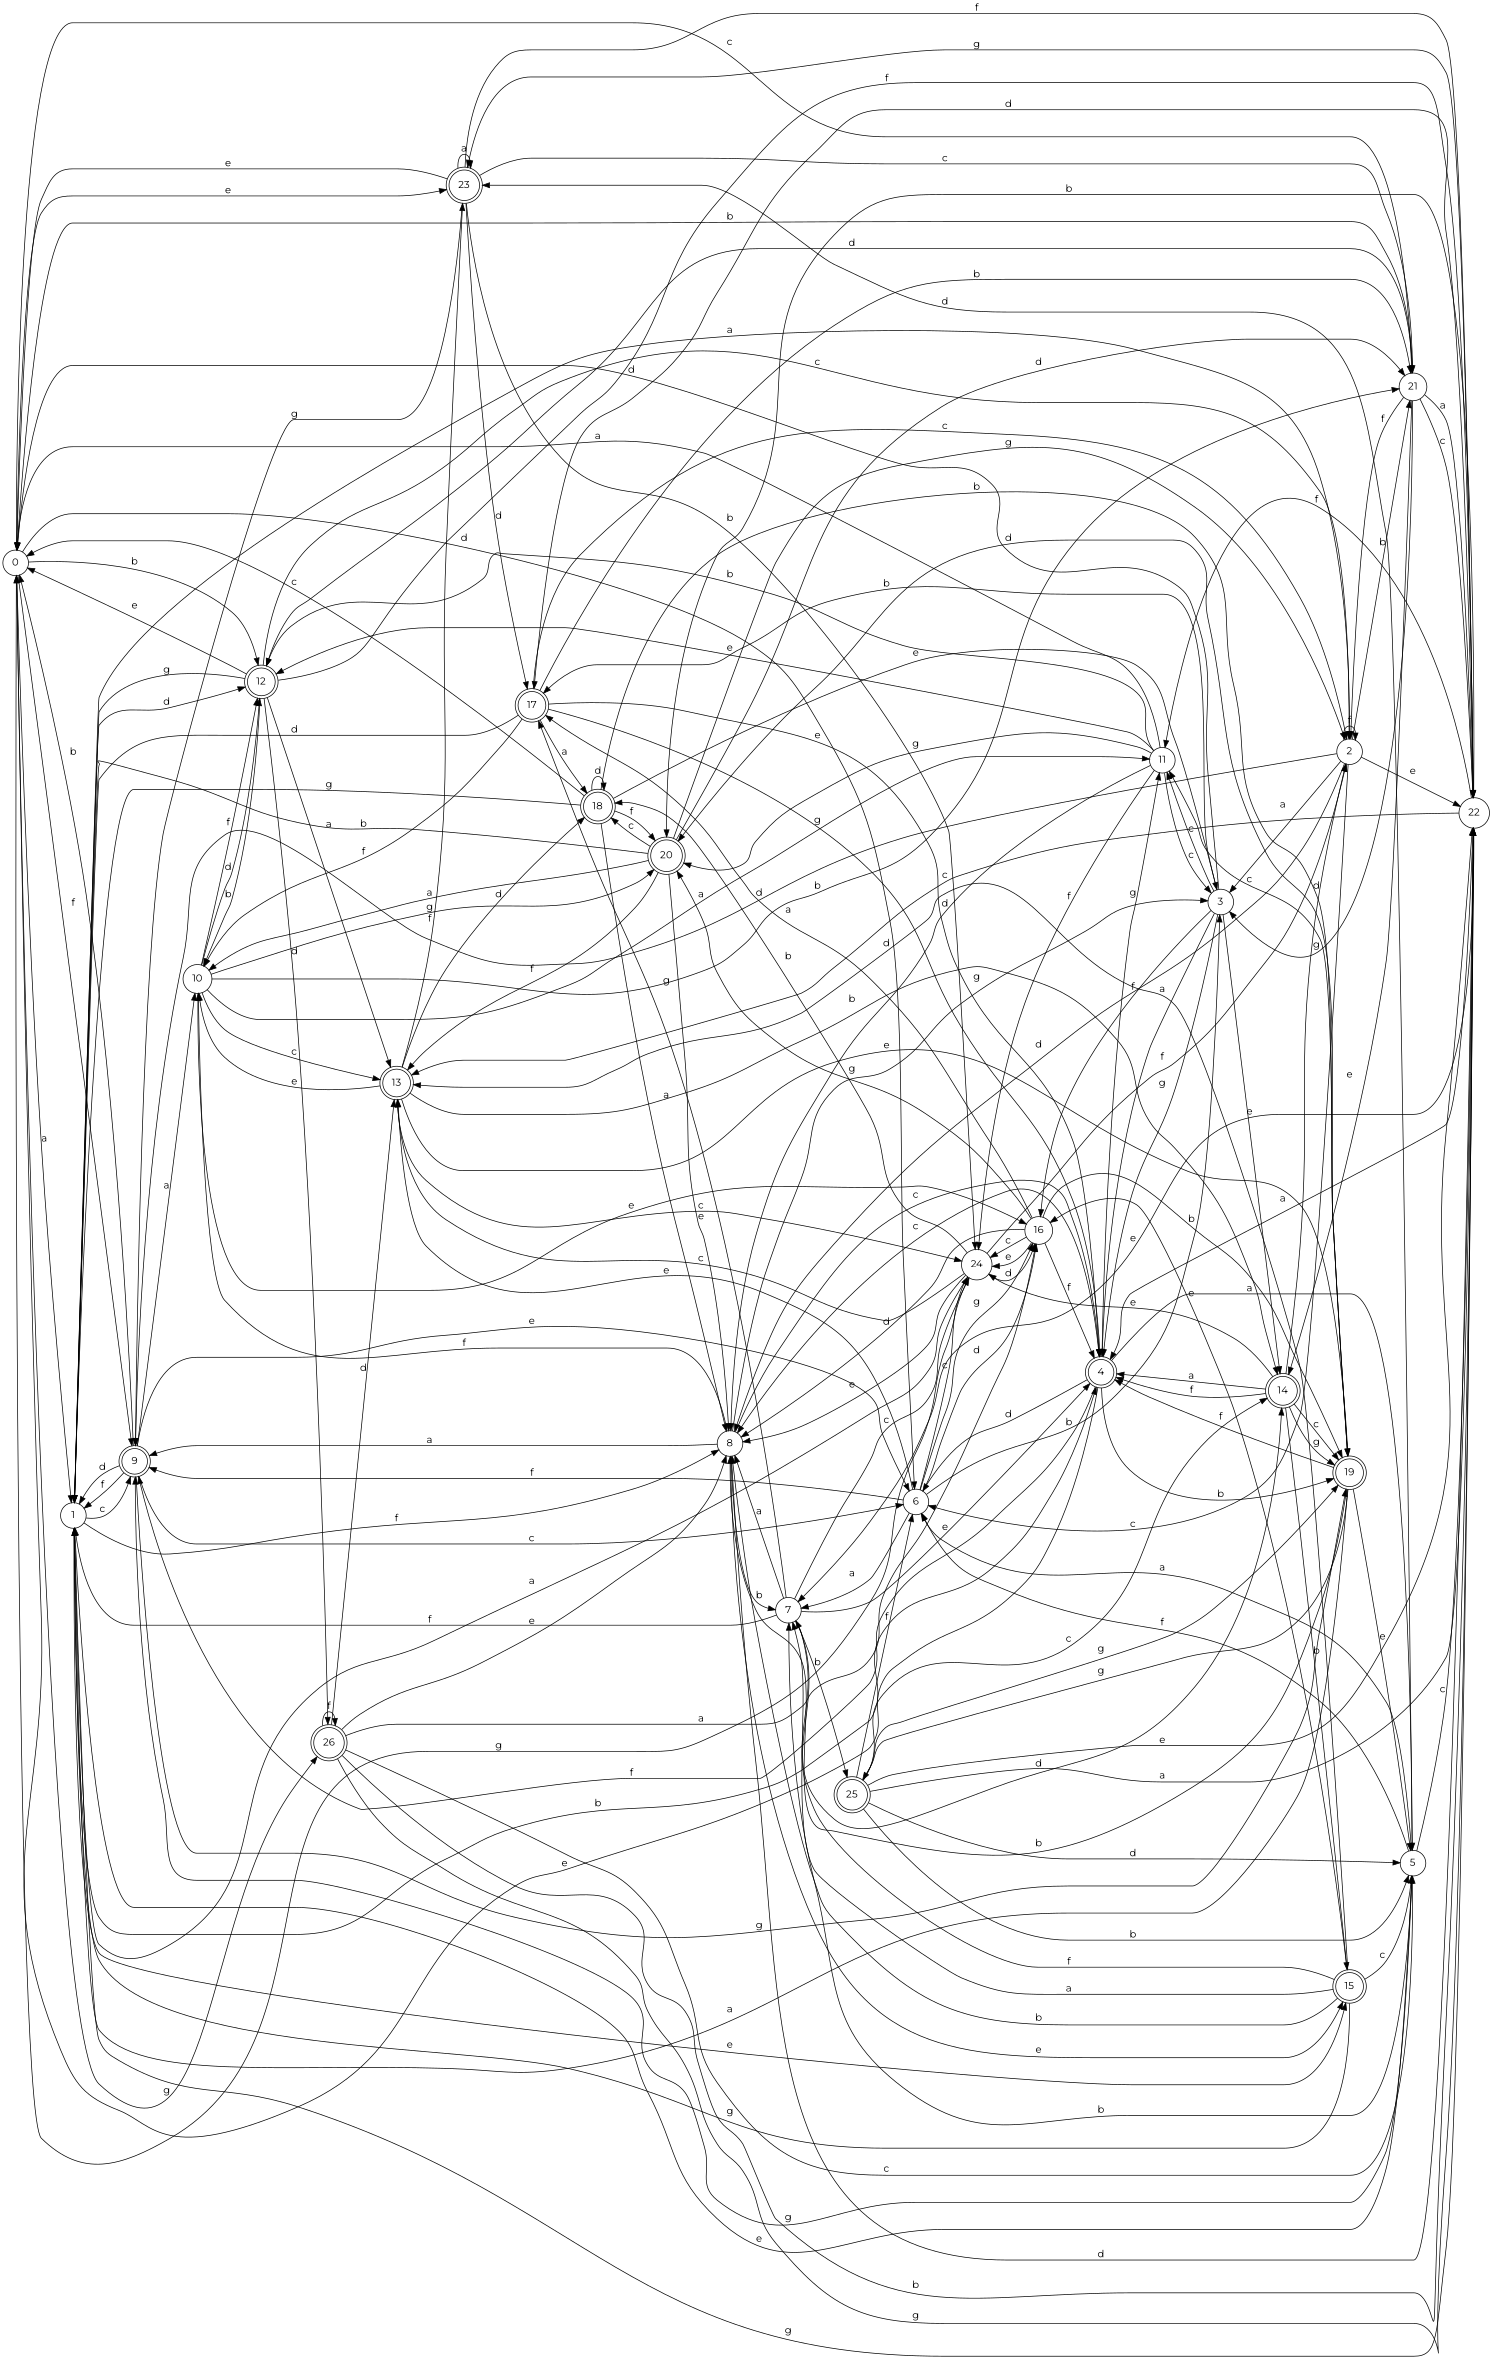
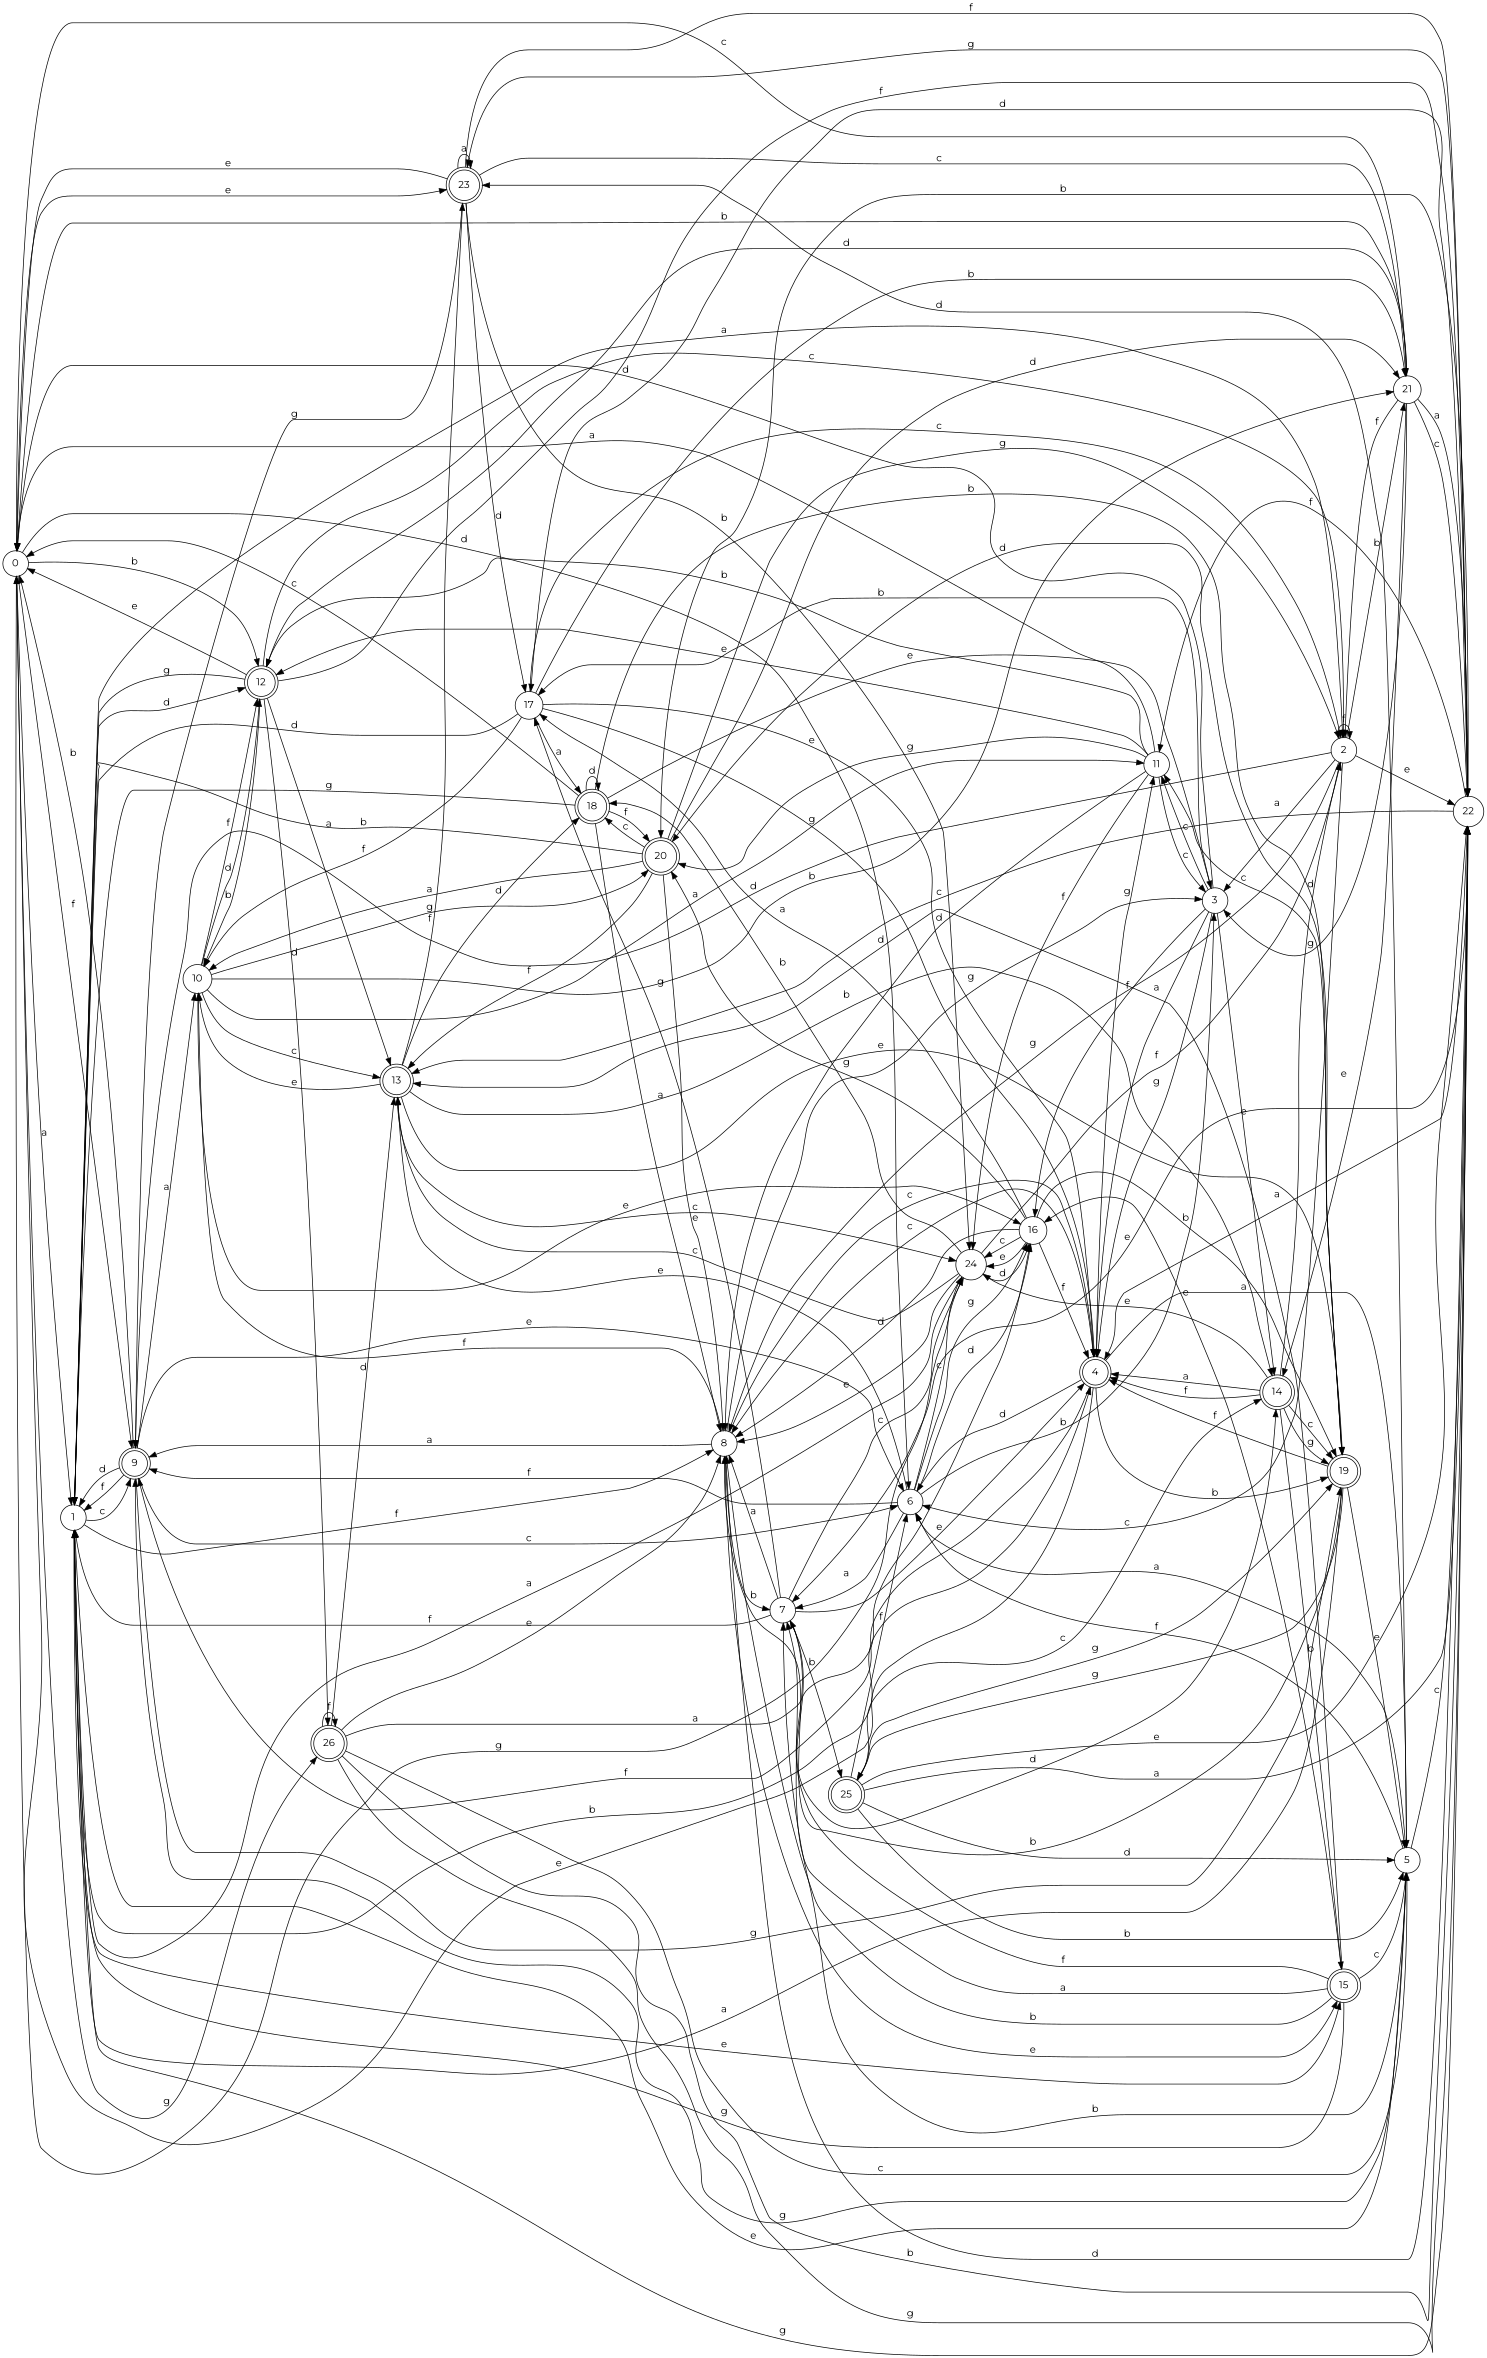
(532, 705) -> (529, 705)
(1039, 1045) -> (1033, 1043)
